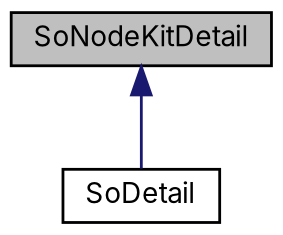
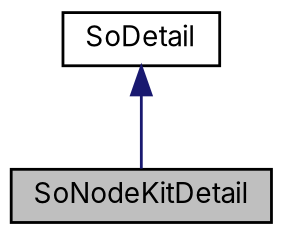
(141, 132) -> (141, 132)
